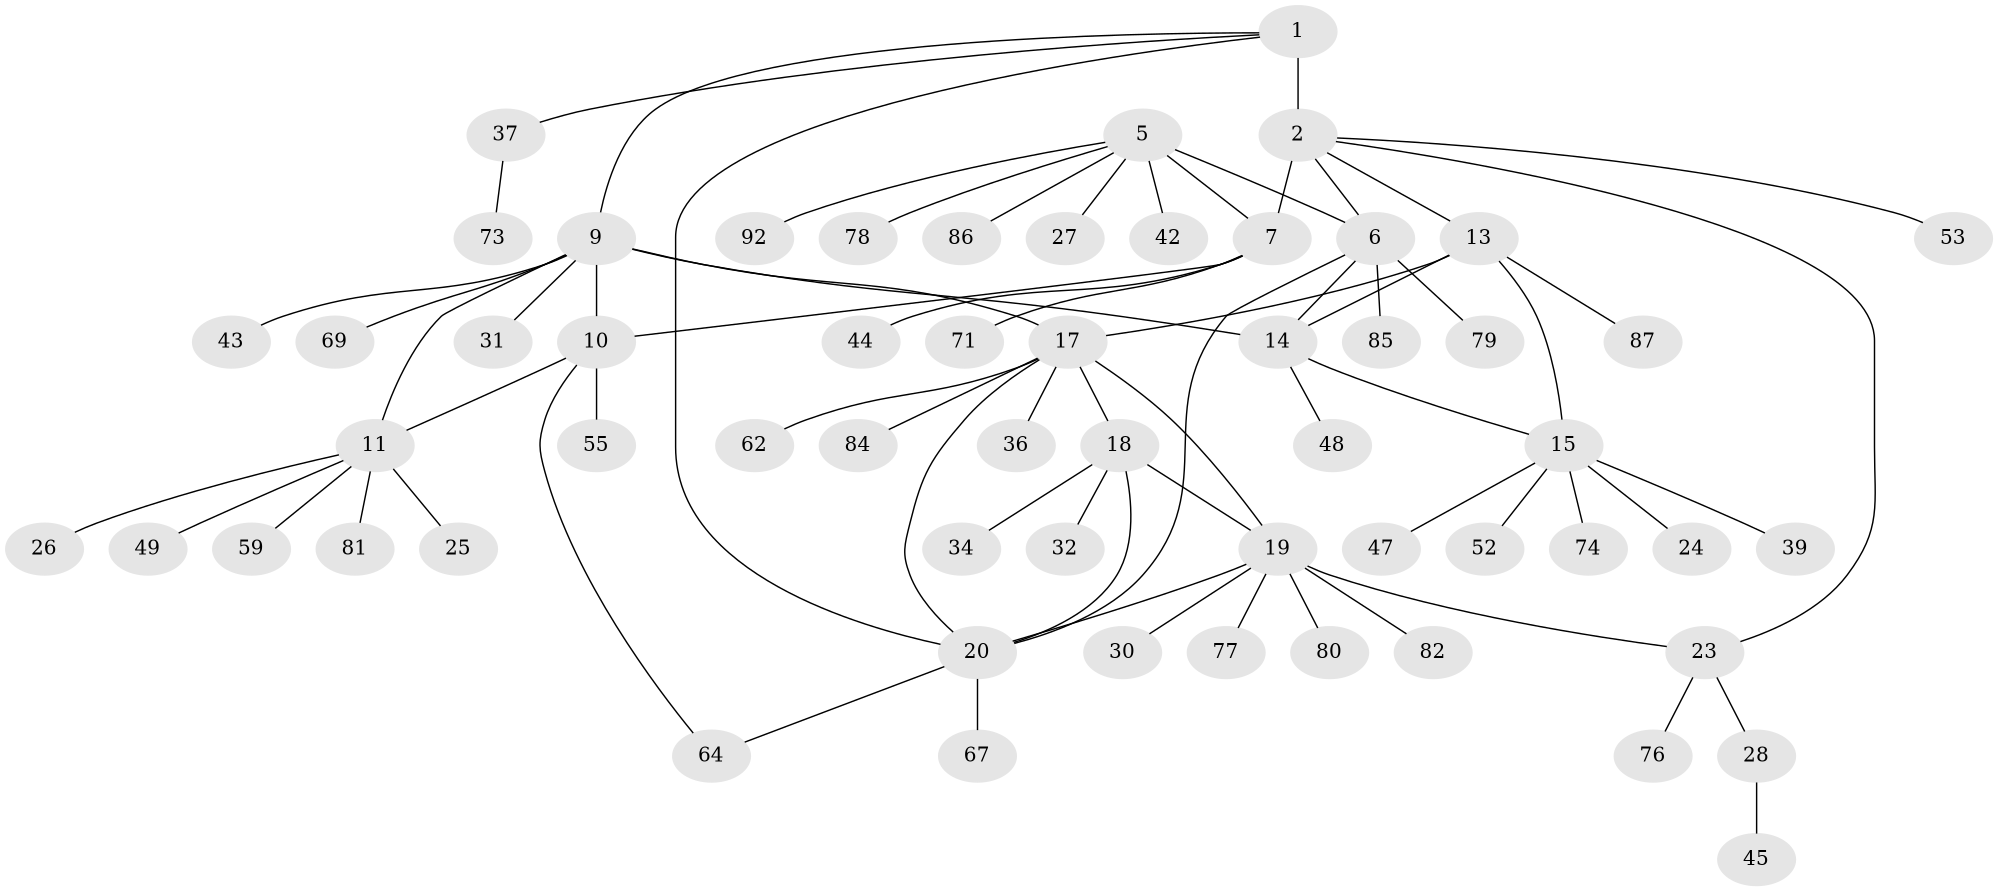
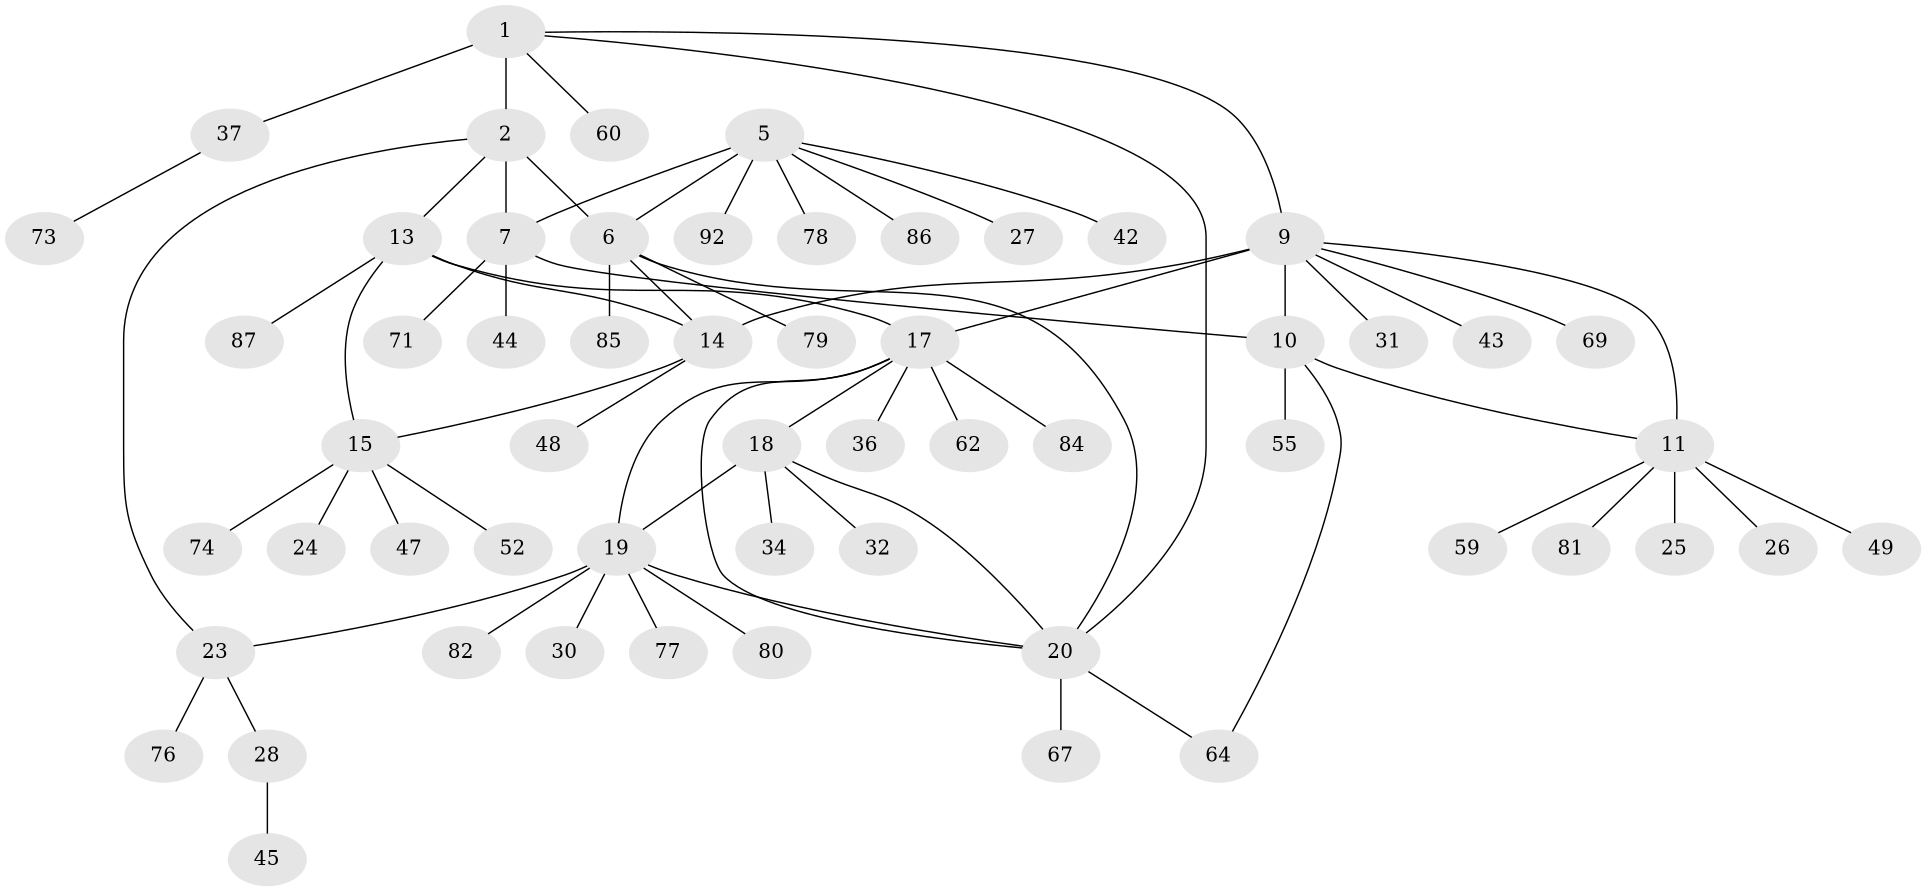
none -> (610, 135)
(1954, 239) -> none
(1795, 549) -> none
